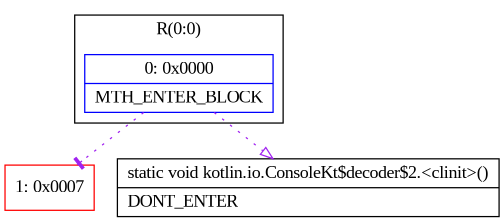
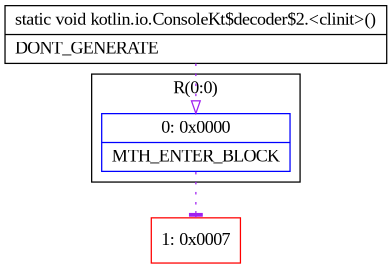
(239, 132) -> (196, 82)
(183, 202) -> (87, 48)
